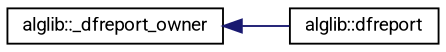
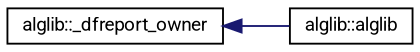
(364, 26) -> (351, 26)
